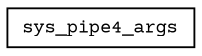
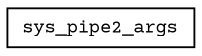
(101, 28) -> (101, 28)
